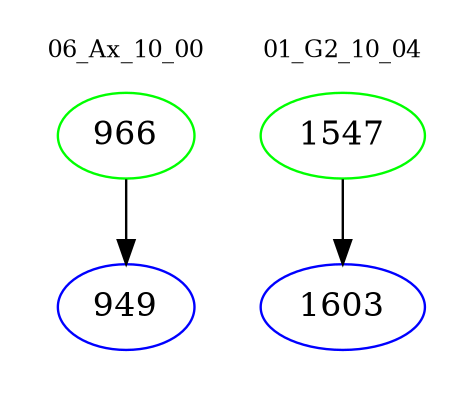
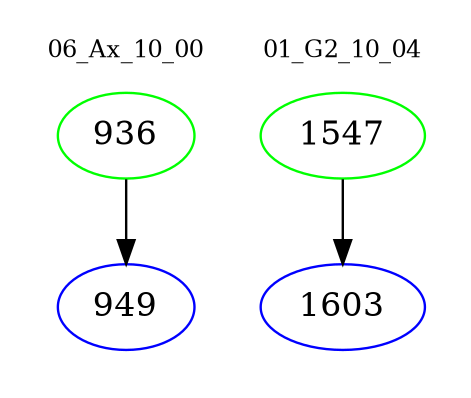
(126, 136) -> (126, 136)
